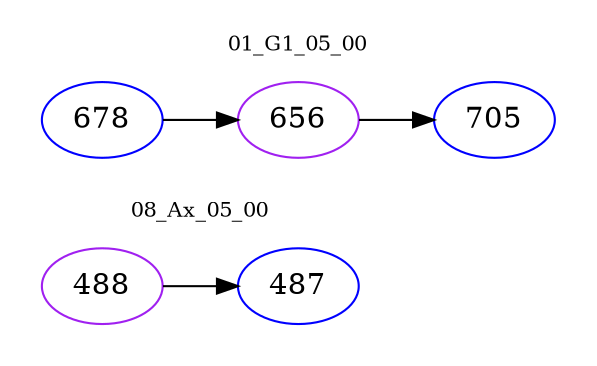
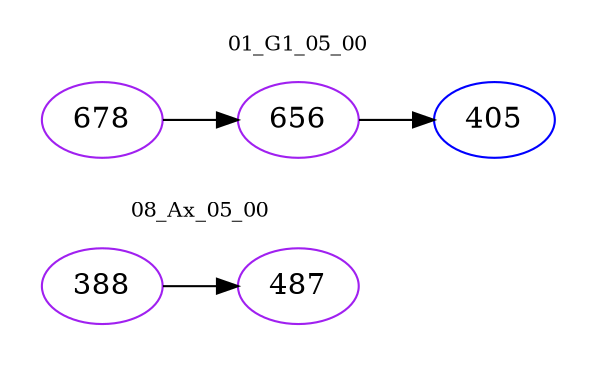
(102, 120) -> (102, 120)
(494, 120) -> (494, 120)
(102, 286) -> (102, 286)
(298, 286) -> (298, 286)
